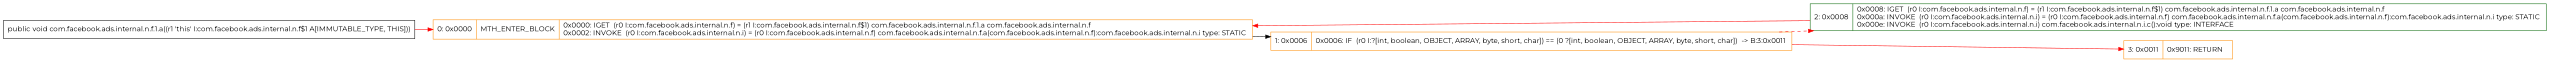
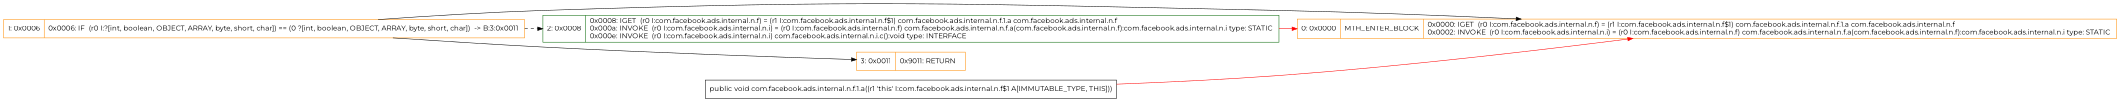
(1794, 31) -> (531, 29)
(1259, 37) -> (947, 4)
(1955, 47) -> (622, 51)
